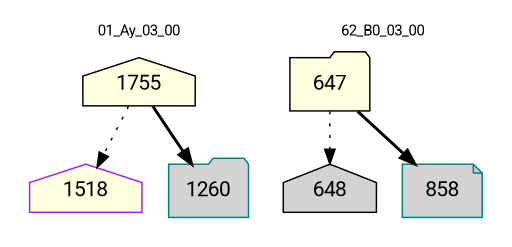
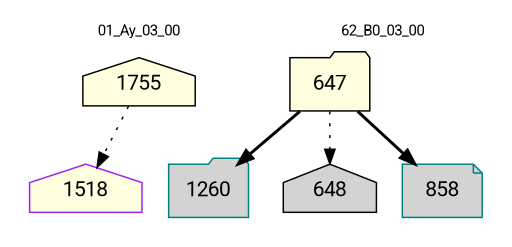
(168, 129) -> (281, 127)
